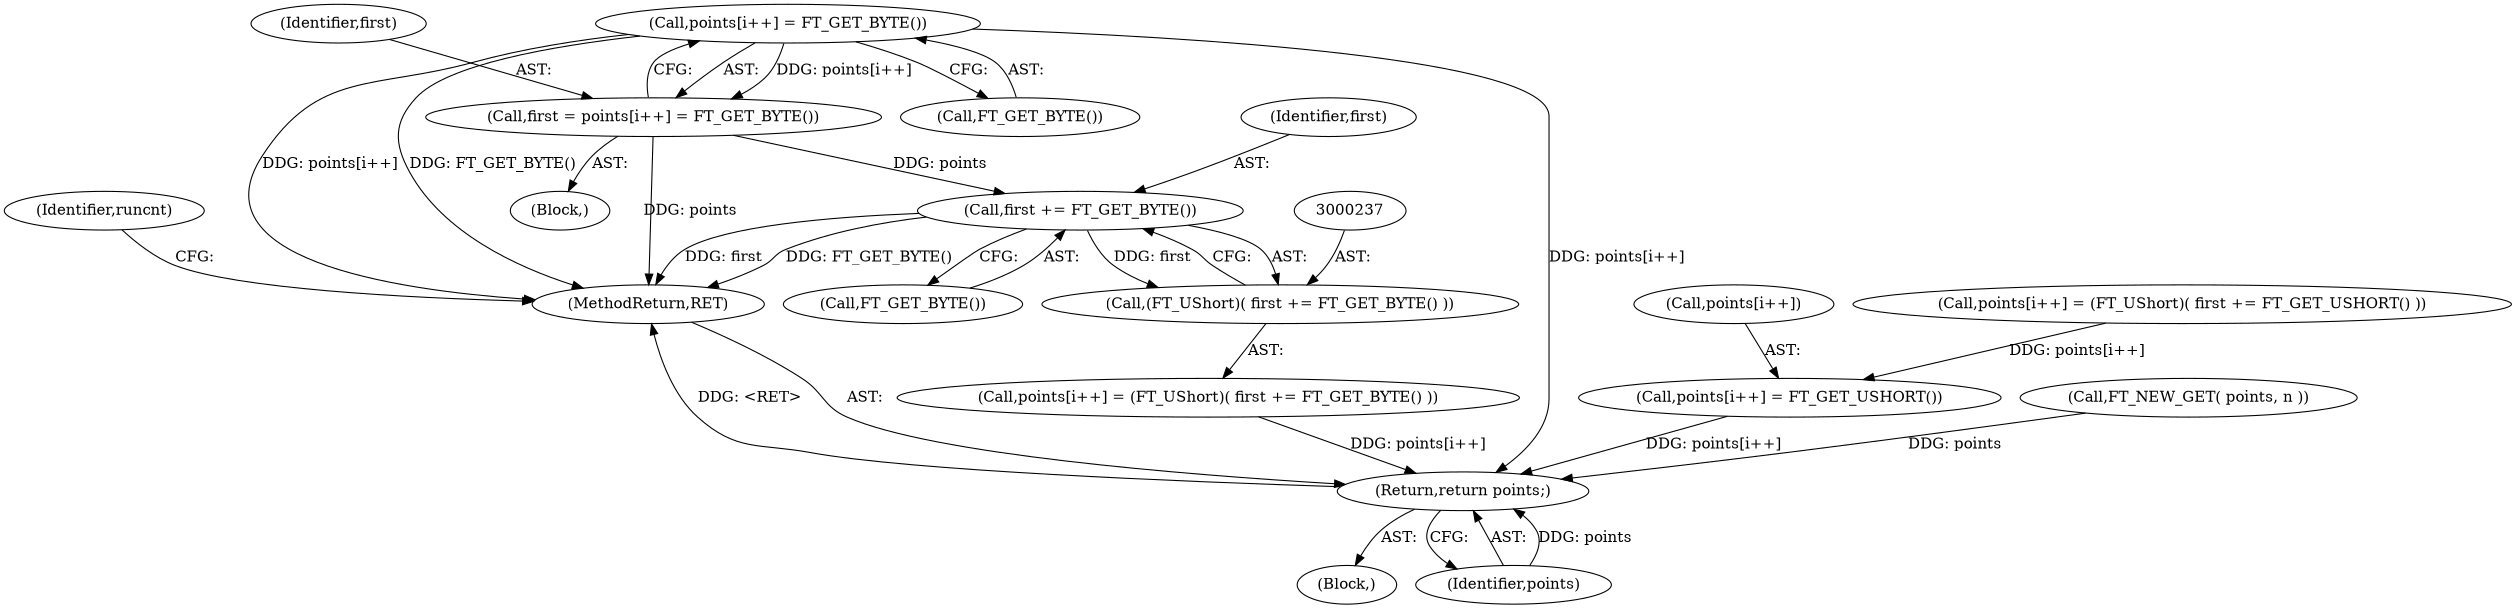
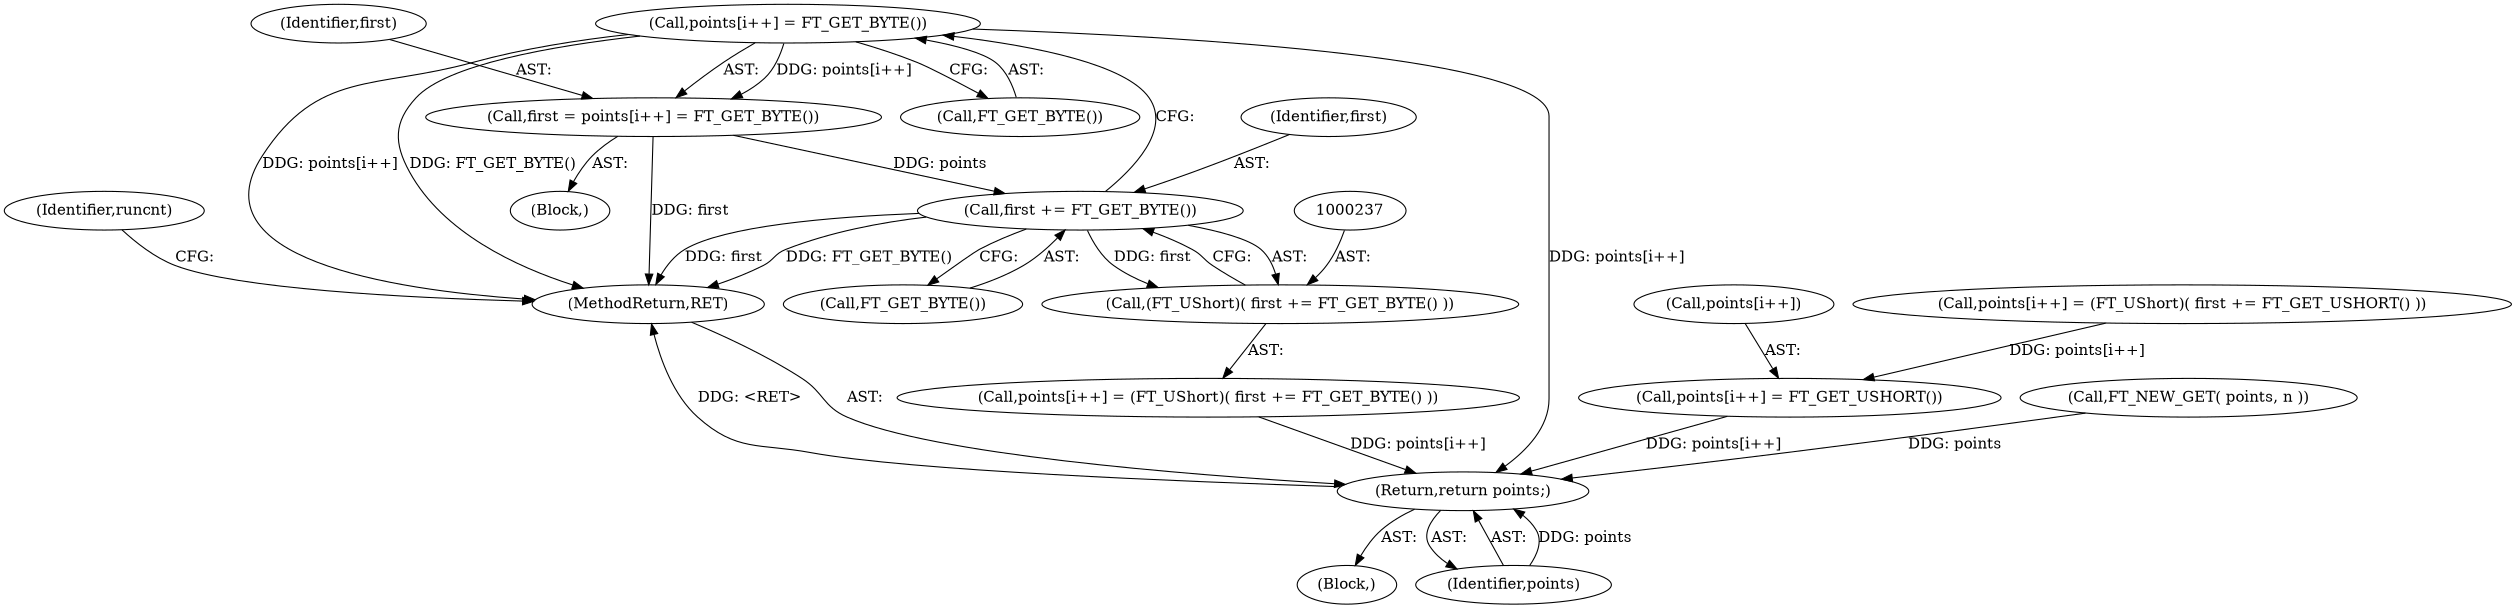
(655, 61) -> (1110, 71)
(691, 211) -> (691, 211)
(1350, 211) -> (1350, 211)
(1452, 538) -> (1452, 538)
